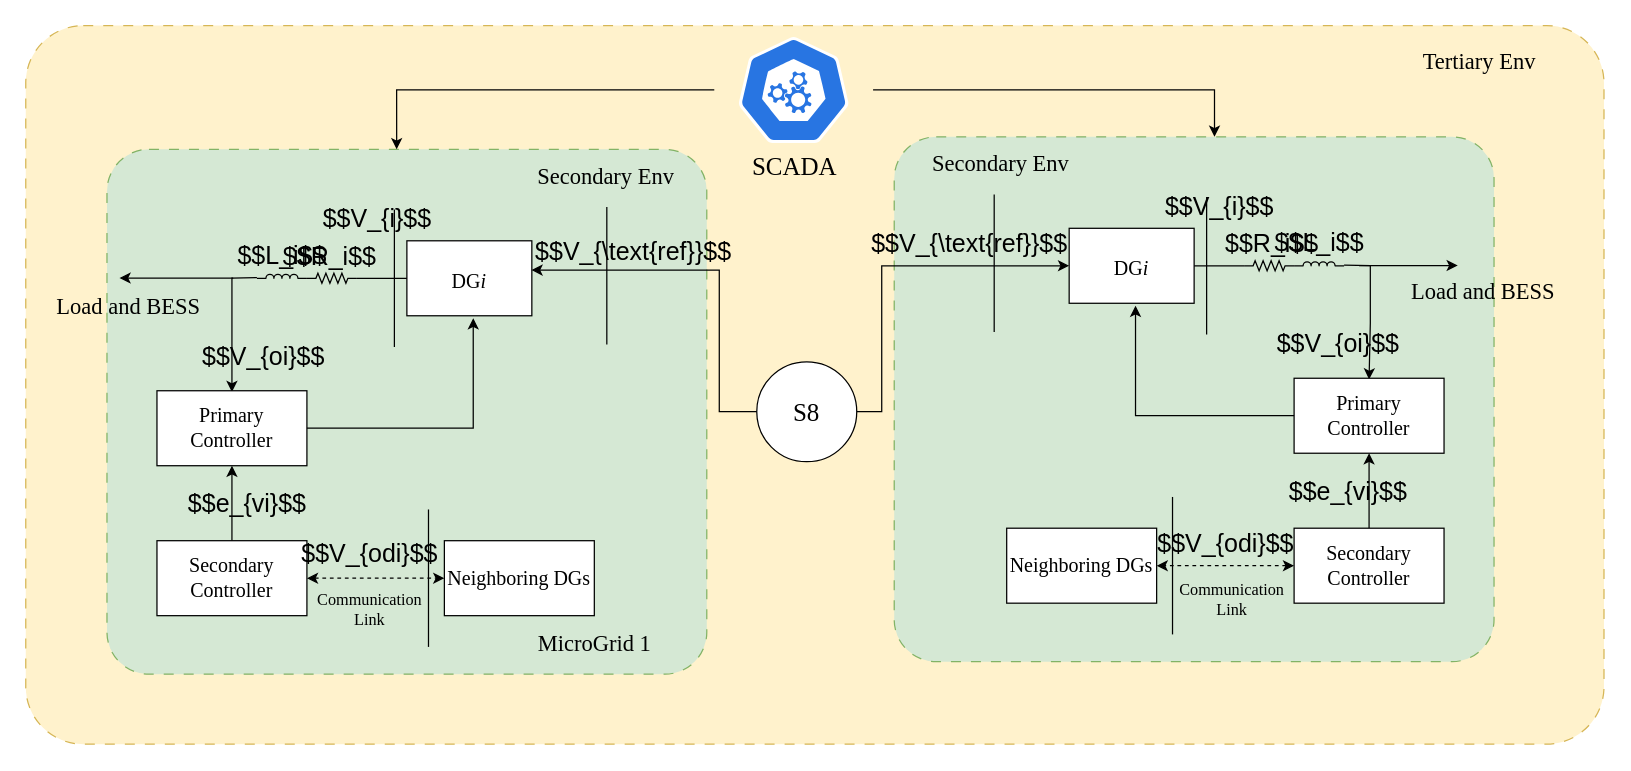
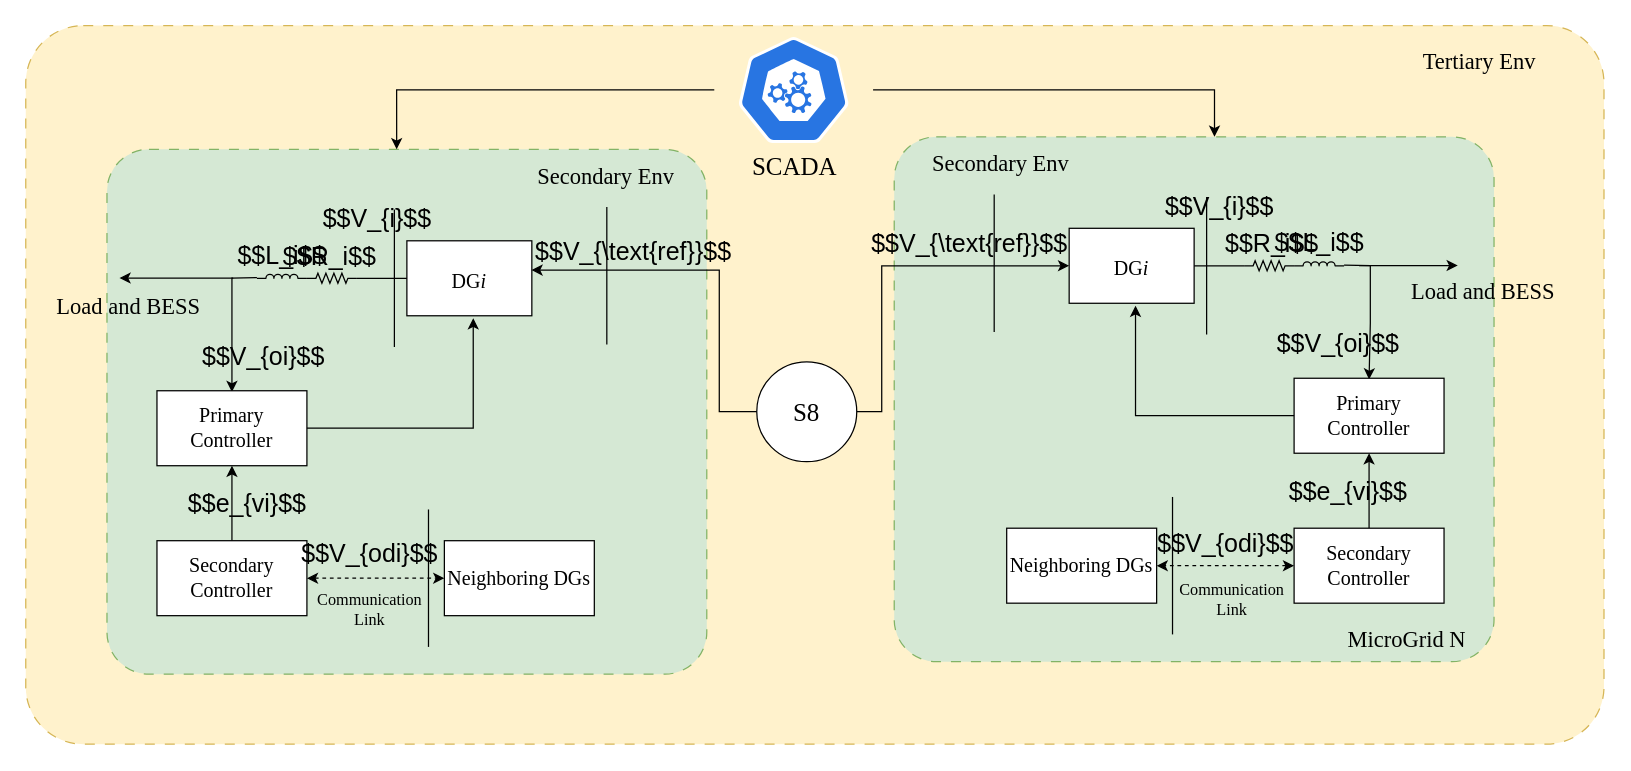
none -> (1407, 641)
(594, 644) -> none
